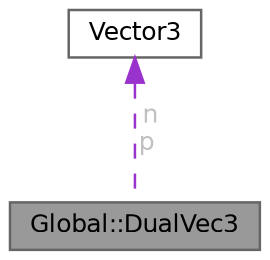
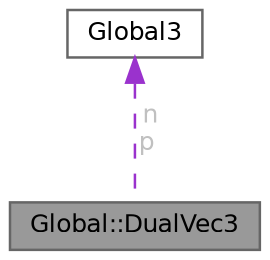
(135, 34) -> (135, 34)
